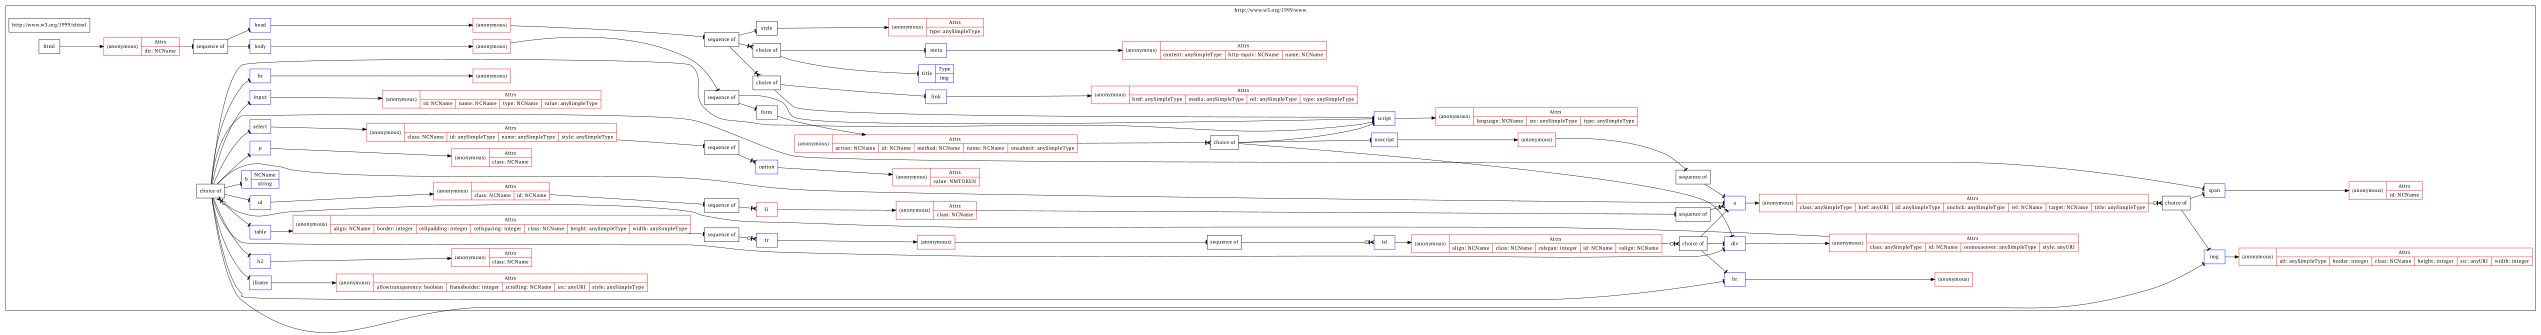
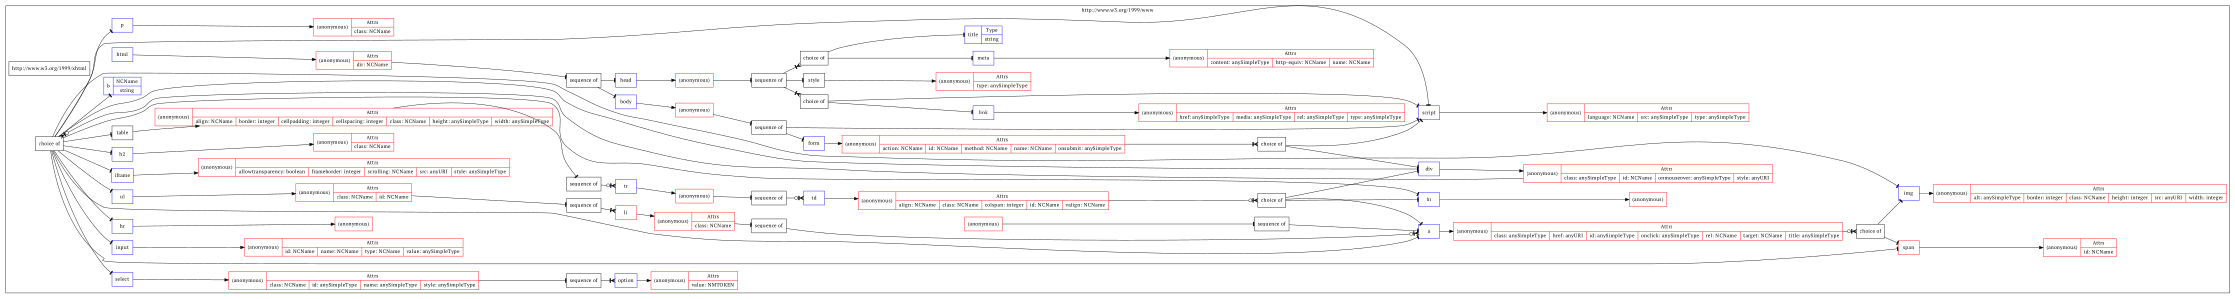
(49, 46) -> (122, 55)
(945, 78) -> (992, 39)
(1385, 140) -> none
(2215, 191) -> (1909, 248)
(260, 232) -> (122, 133)
